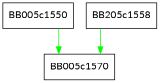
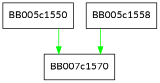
(121, 16) -> (121, 16)
(79, 67) -> (79, 67)
